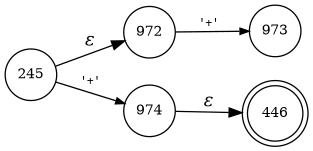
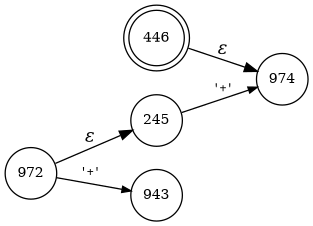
(275, 31) -> (157, 195)
(84, 56) -> (88, 149)
(202, 112) -> (217, 58)
